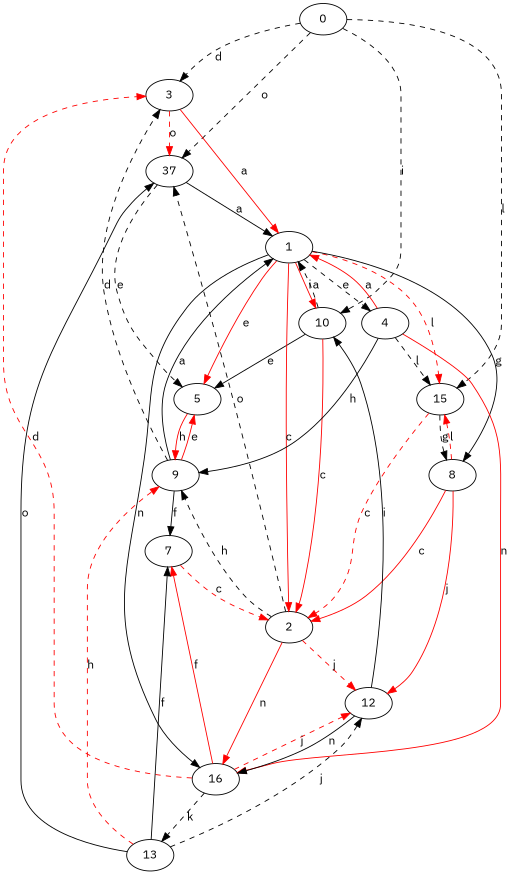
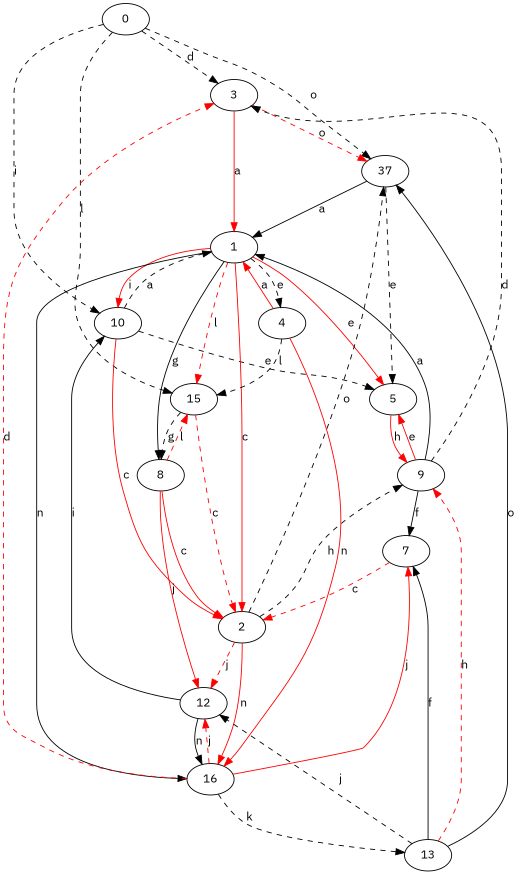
(264, 359) -> (251, 364)
(311, 429) -> none
(196, 665) -> (407, 665)
